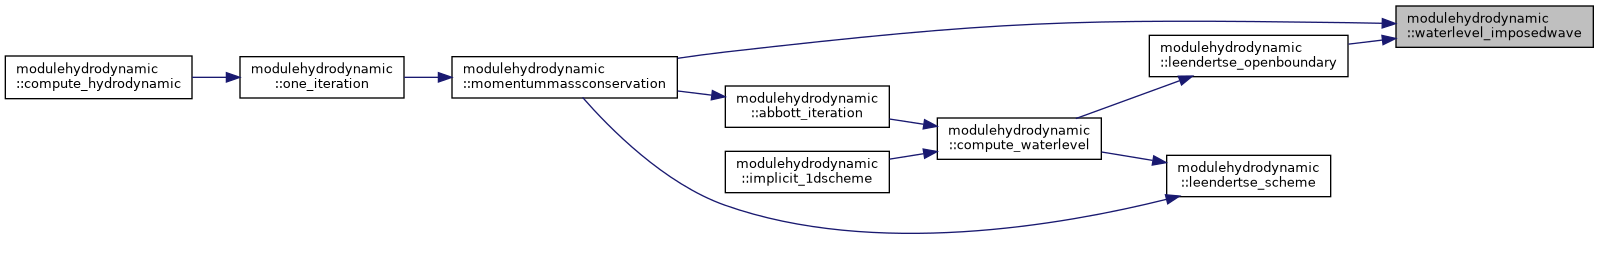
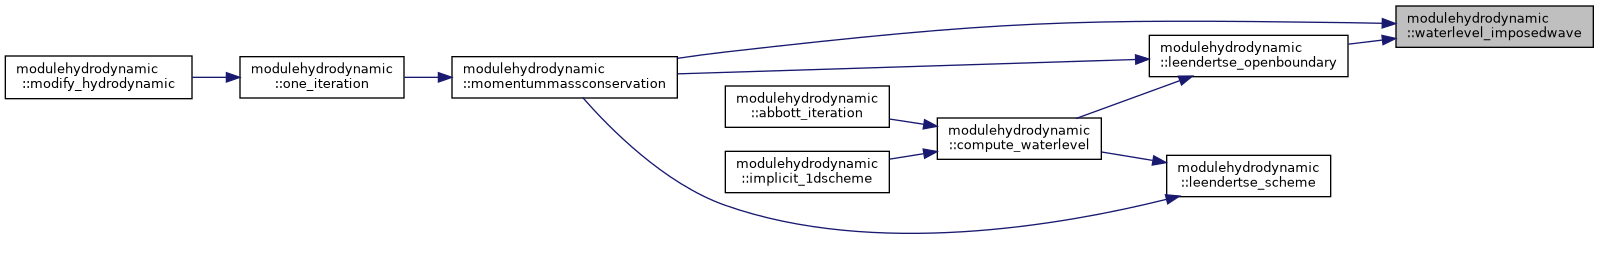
(99, 77) -> (99, 77)
(695, 93) -> (907, 67)
